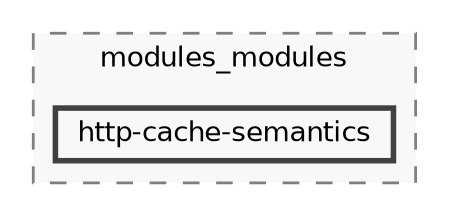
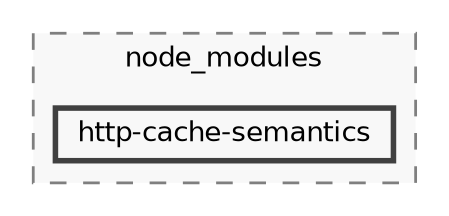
(224, 60) -> (224, 60)
